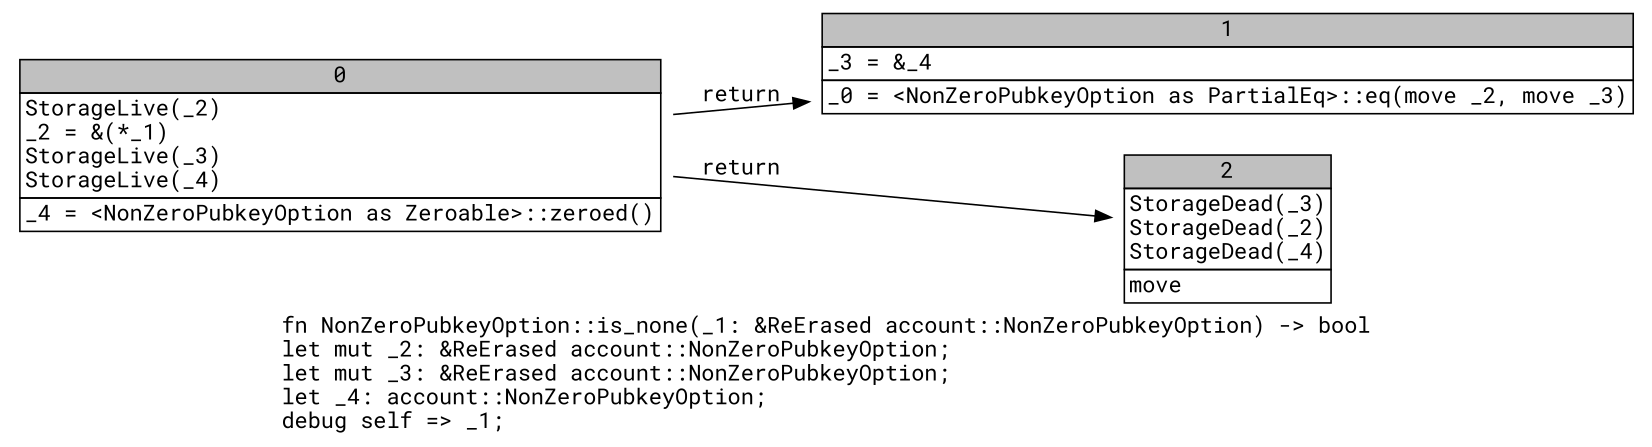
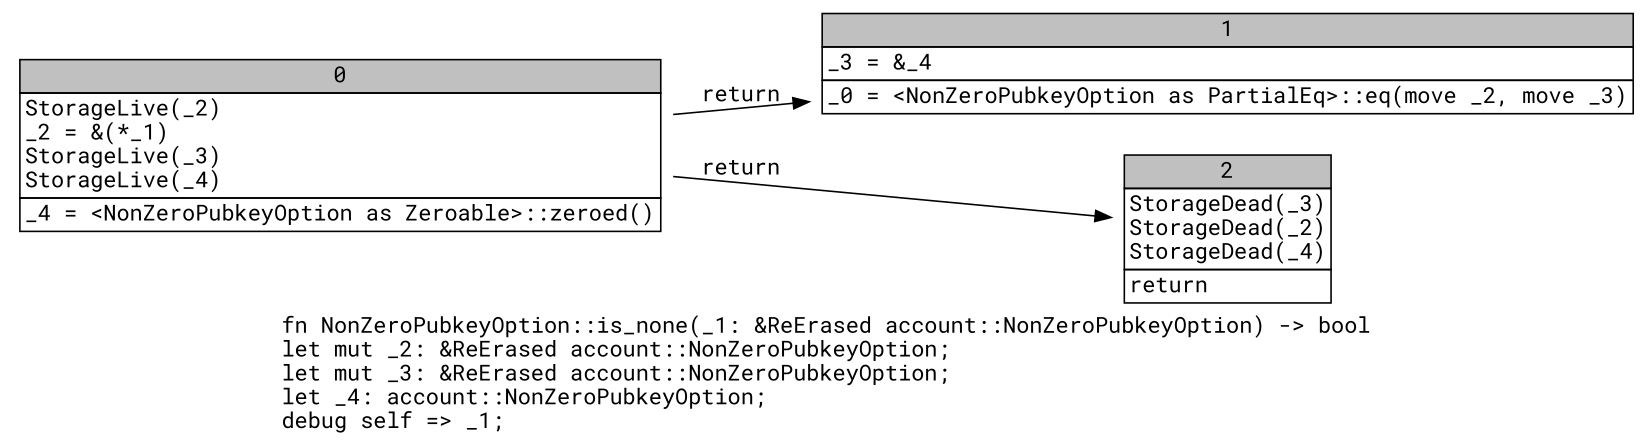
(1156, 285) -> (1169, 285)
